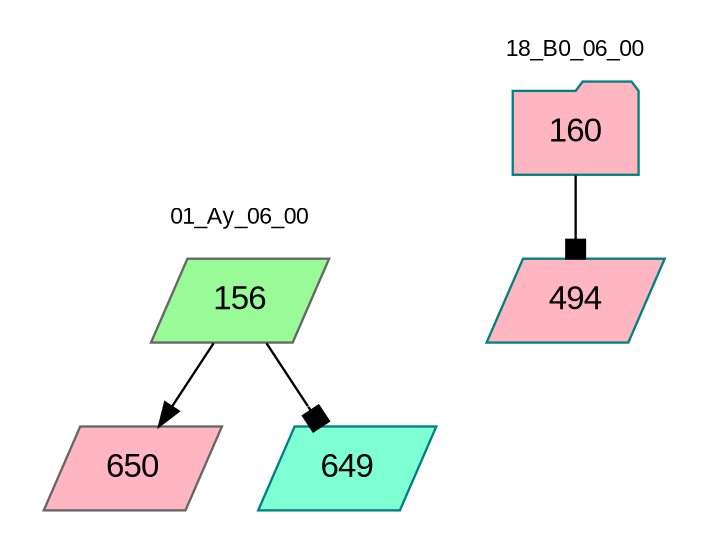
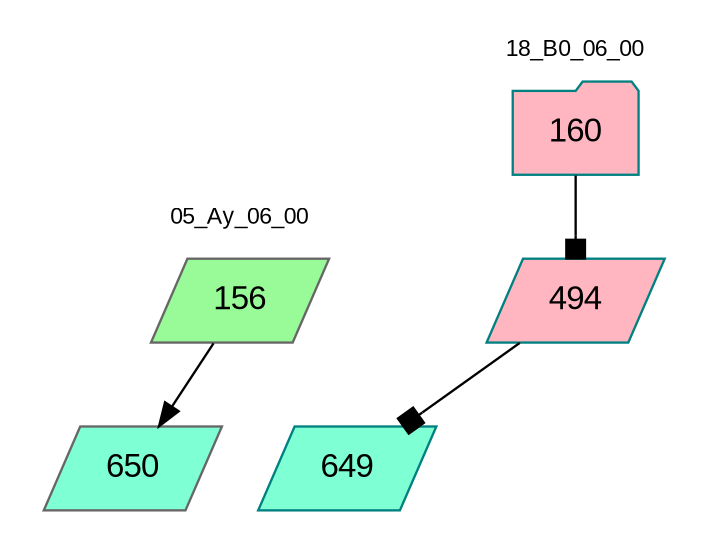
(240, 218) -> (240, 218)
(287, 375) -> (471, 378)
(133, 468) -> (133, 468)
